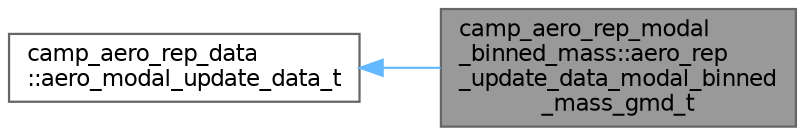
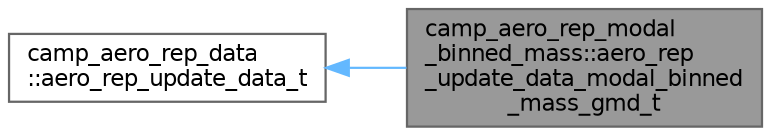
(184, 68) -> (167, 68)
